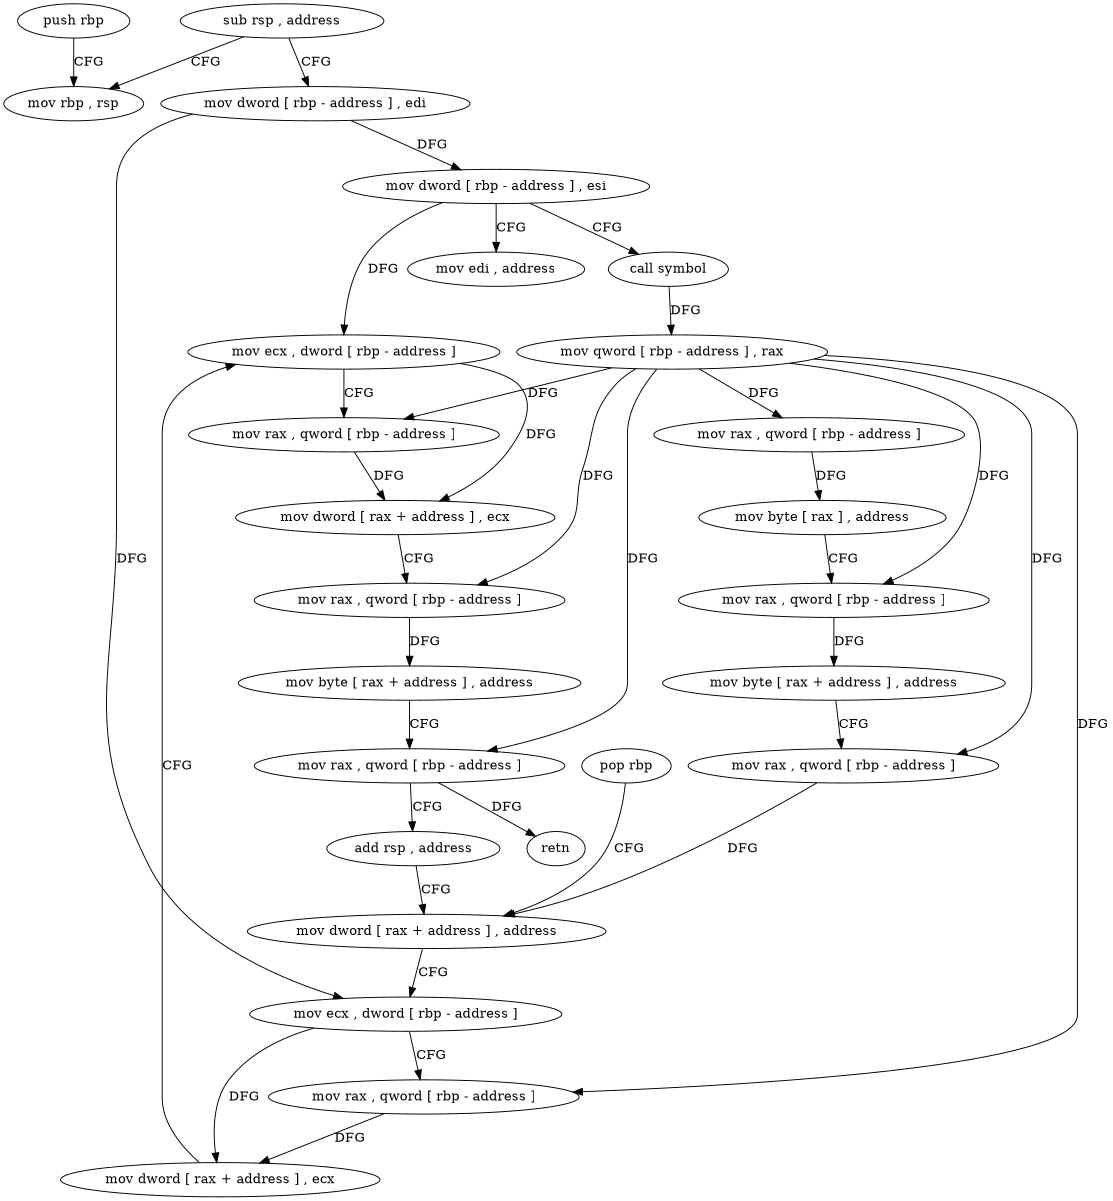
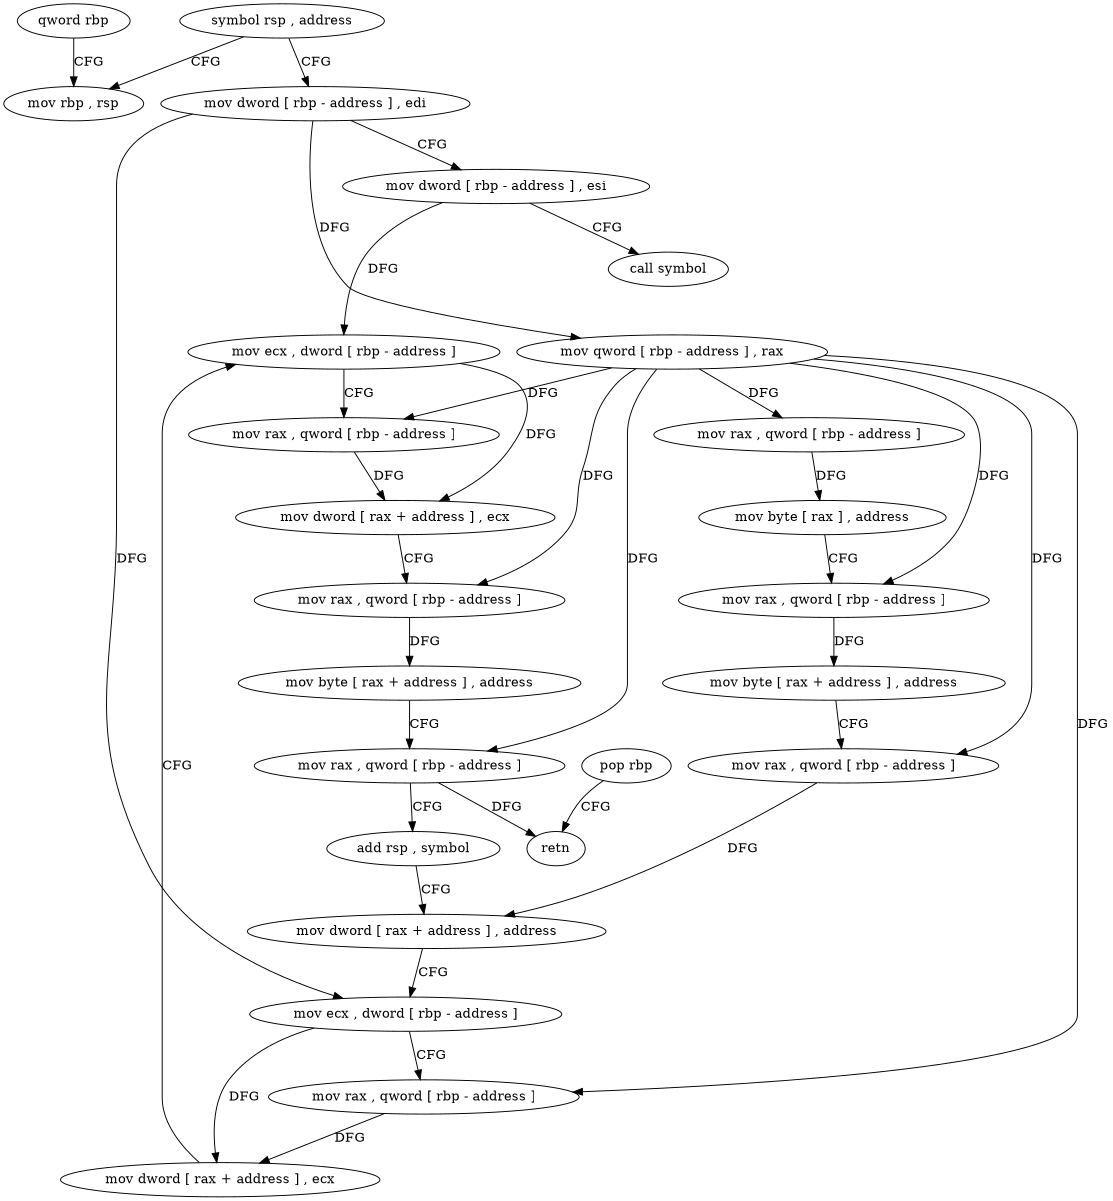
(74, 21) -> (74, 21)
(282, 21) -> (282, 21)
(432, 145) -> (432, 145)
(496, 269) -> none
(670, 306) -> (373, 298)
(413, 849) -> (413, 849)
(592, 867) -> (582, 799)
